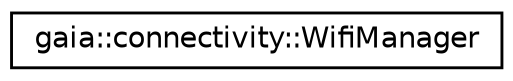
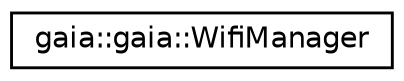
(257, 40) -> (202, 40)
